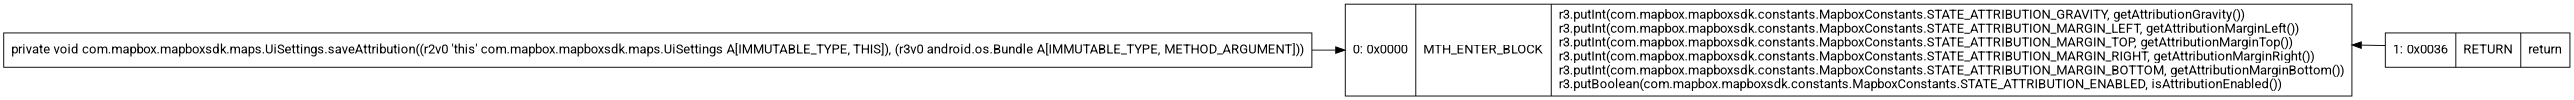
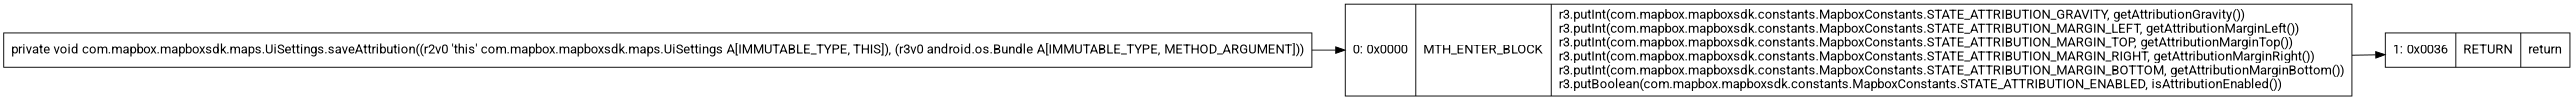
(2373, 45) -> (2364, 55)
